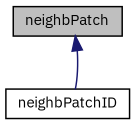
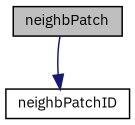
(77, 70) -> (58, 55)
